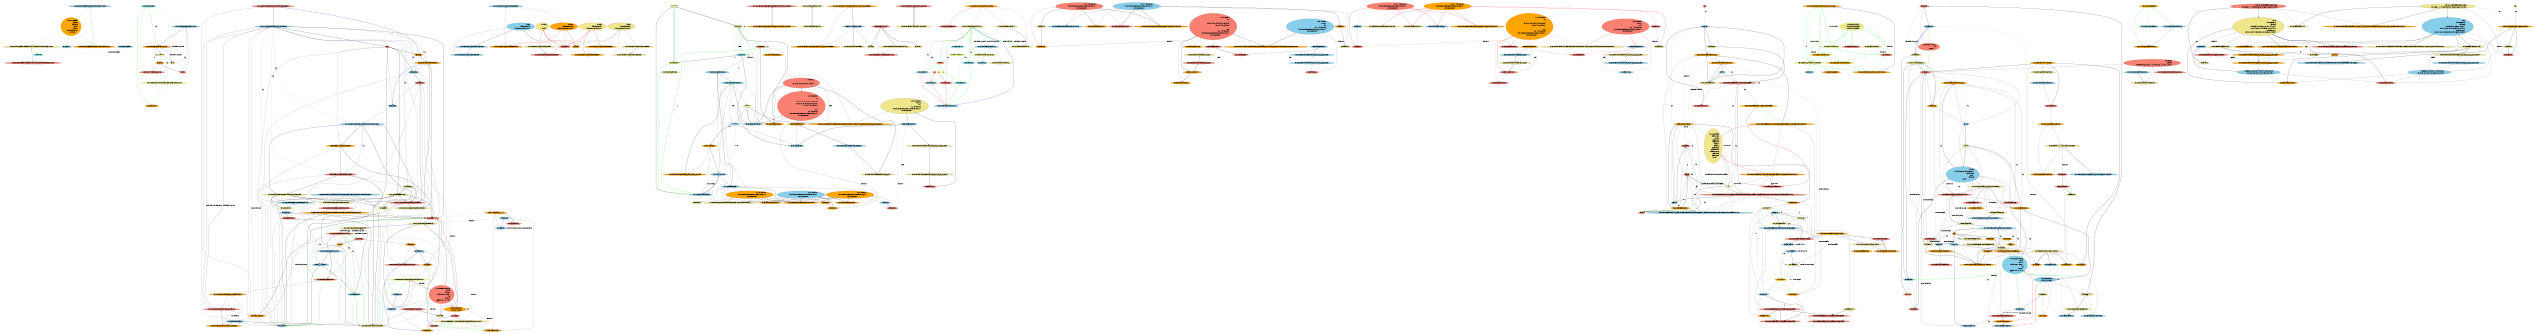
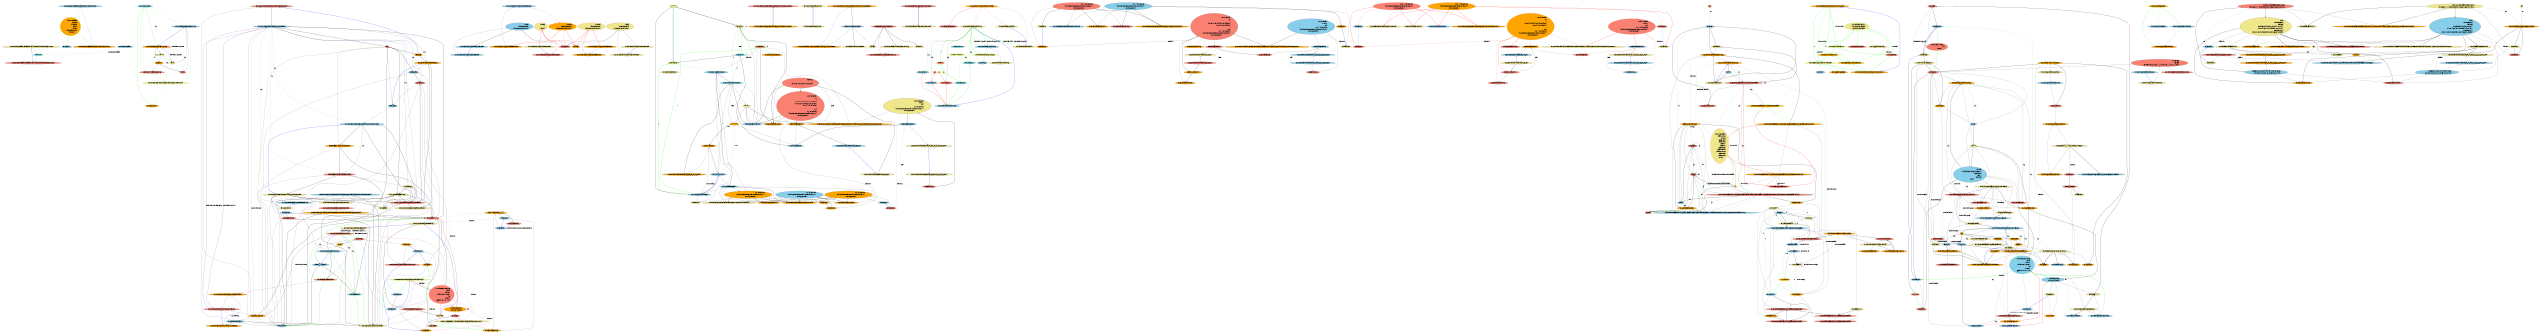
(881, 27) -> (884, 27)
(735, 124) -> (734, 124)
